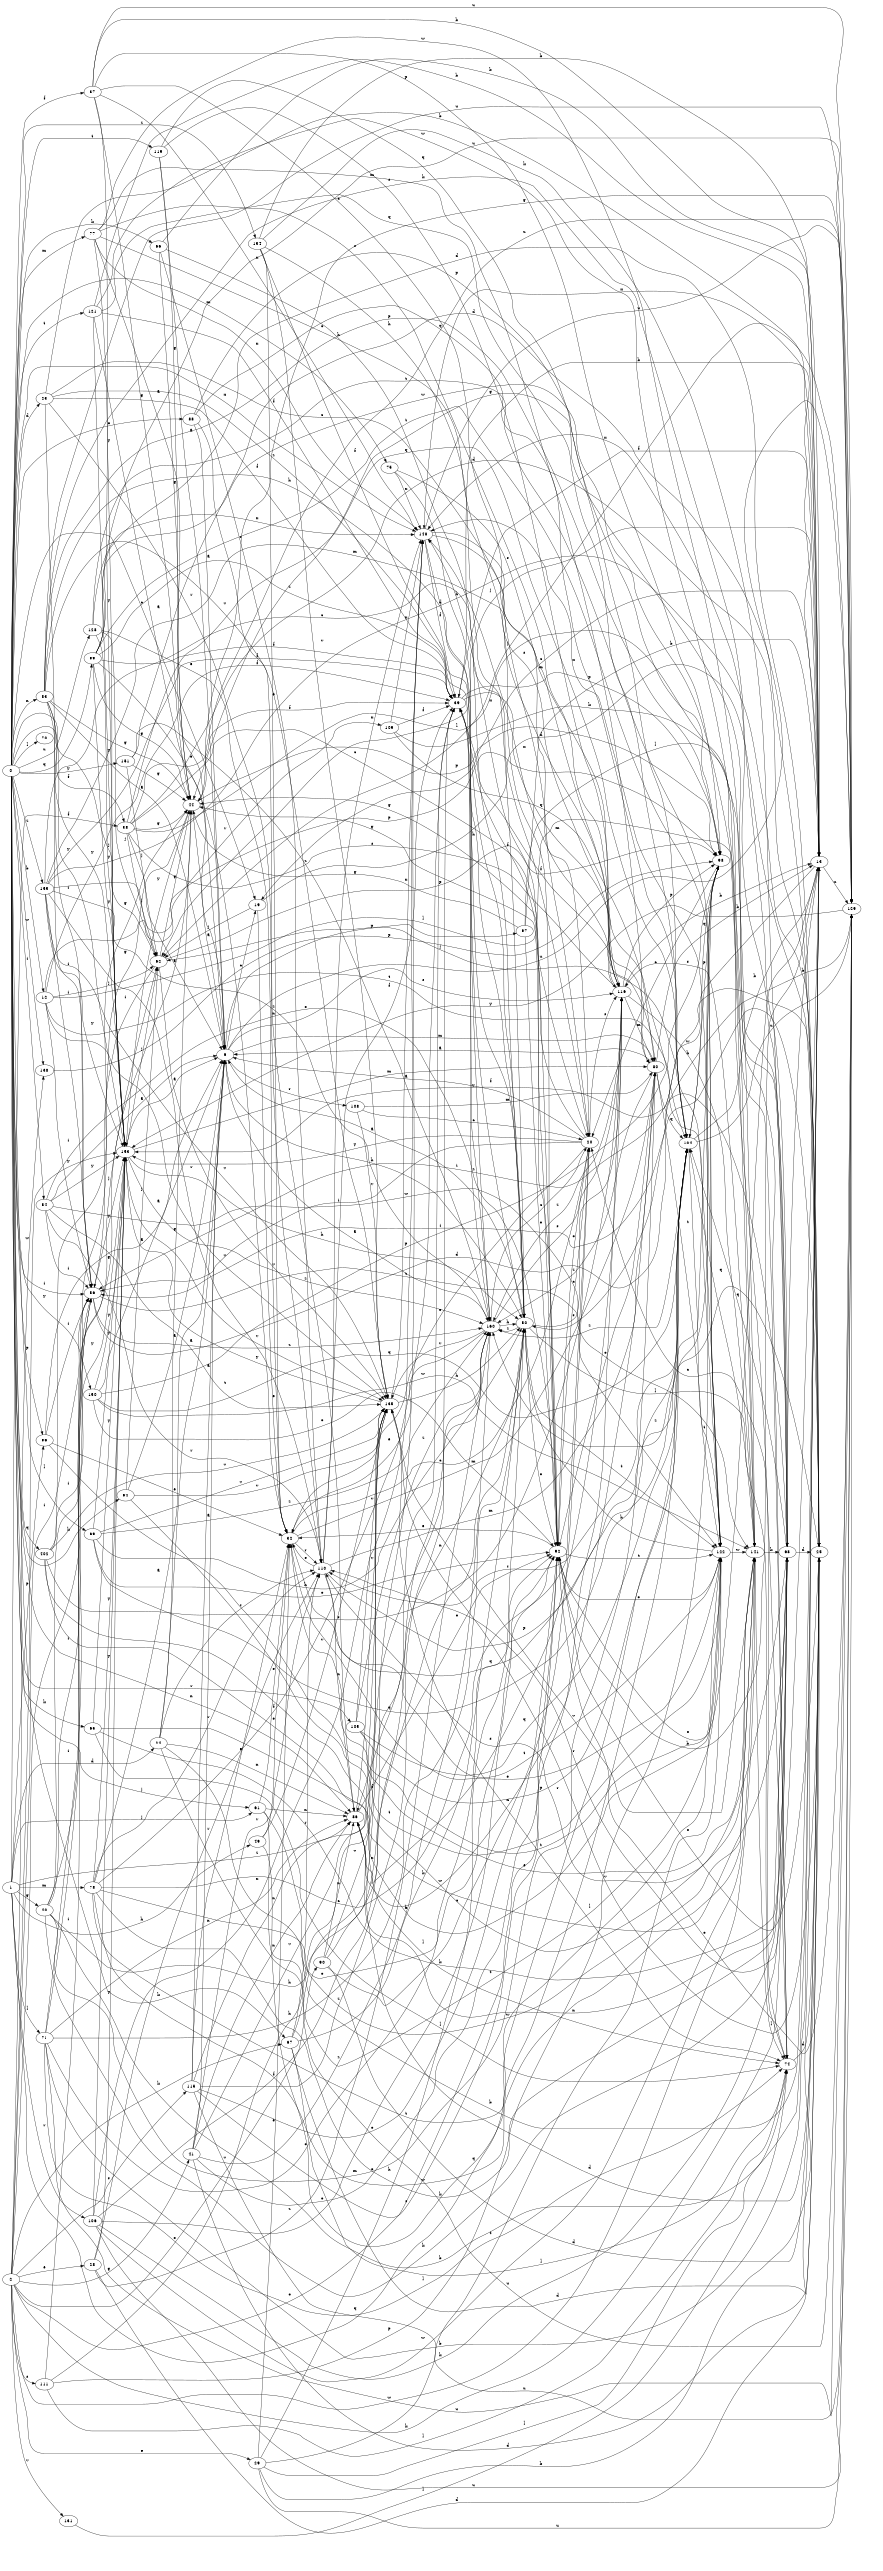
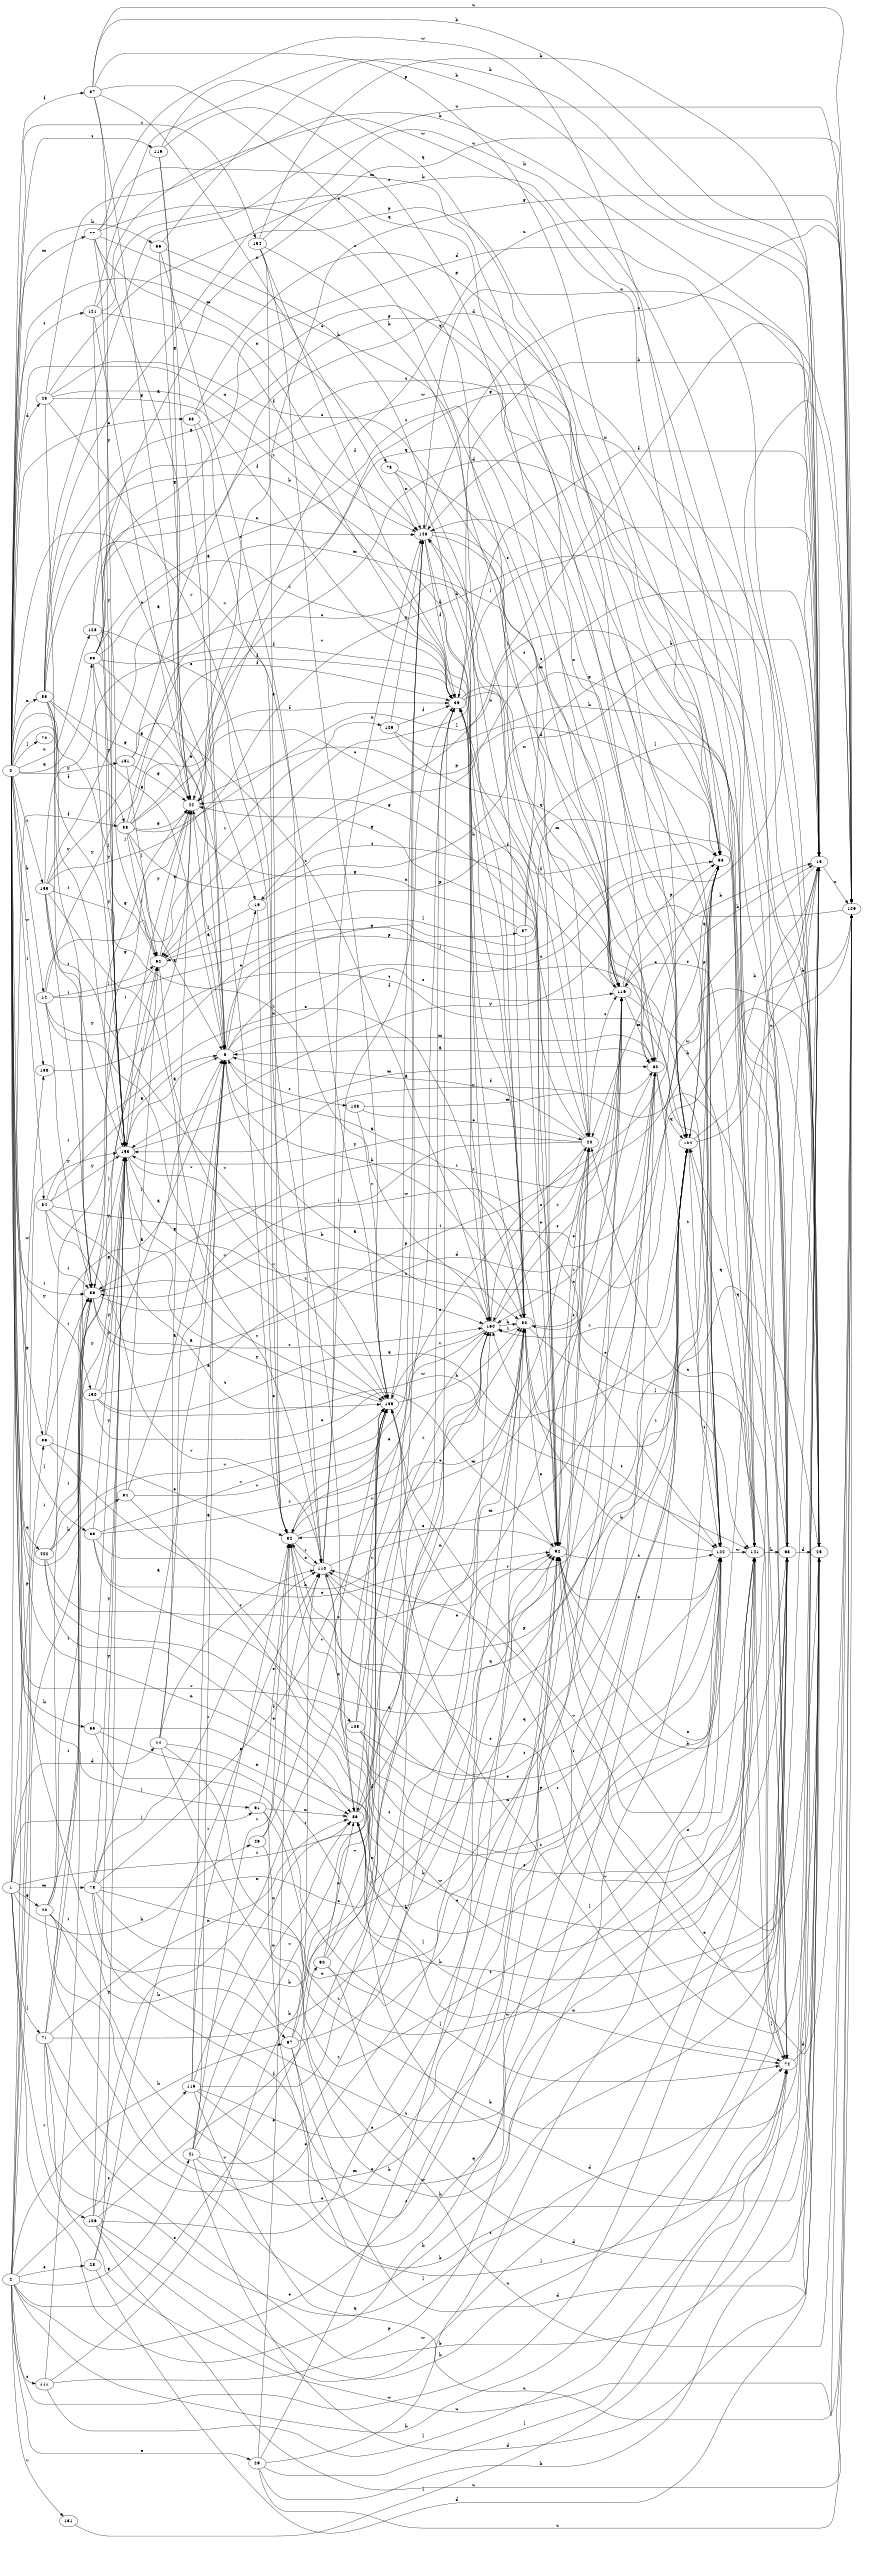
(373, 820) -> (525, 310)
(400, 1894) -> none
